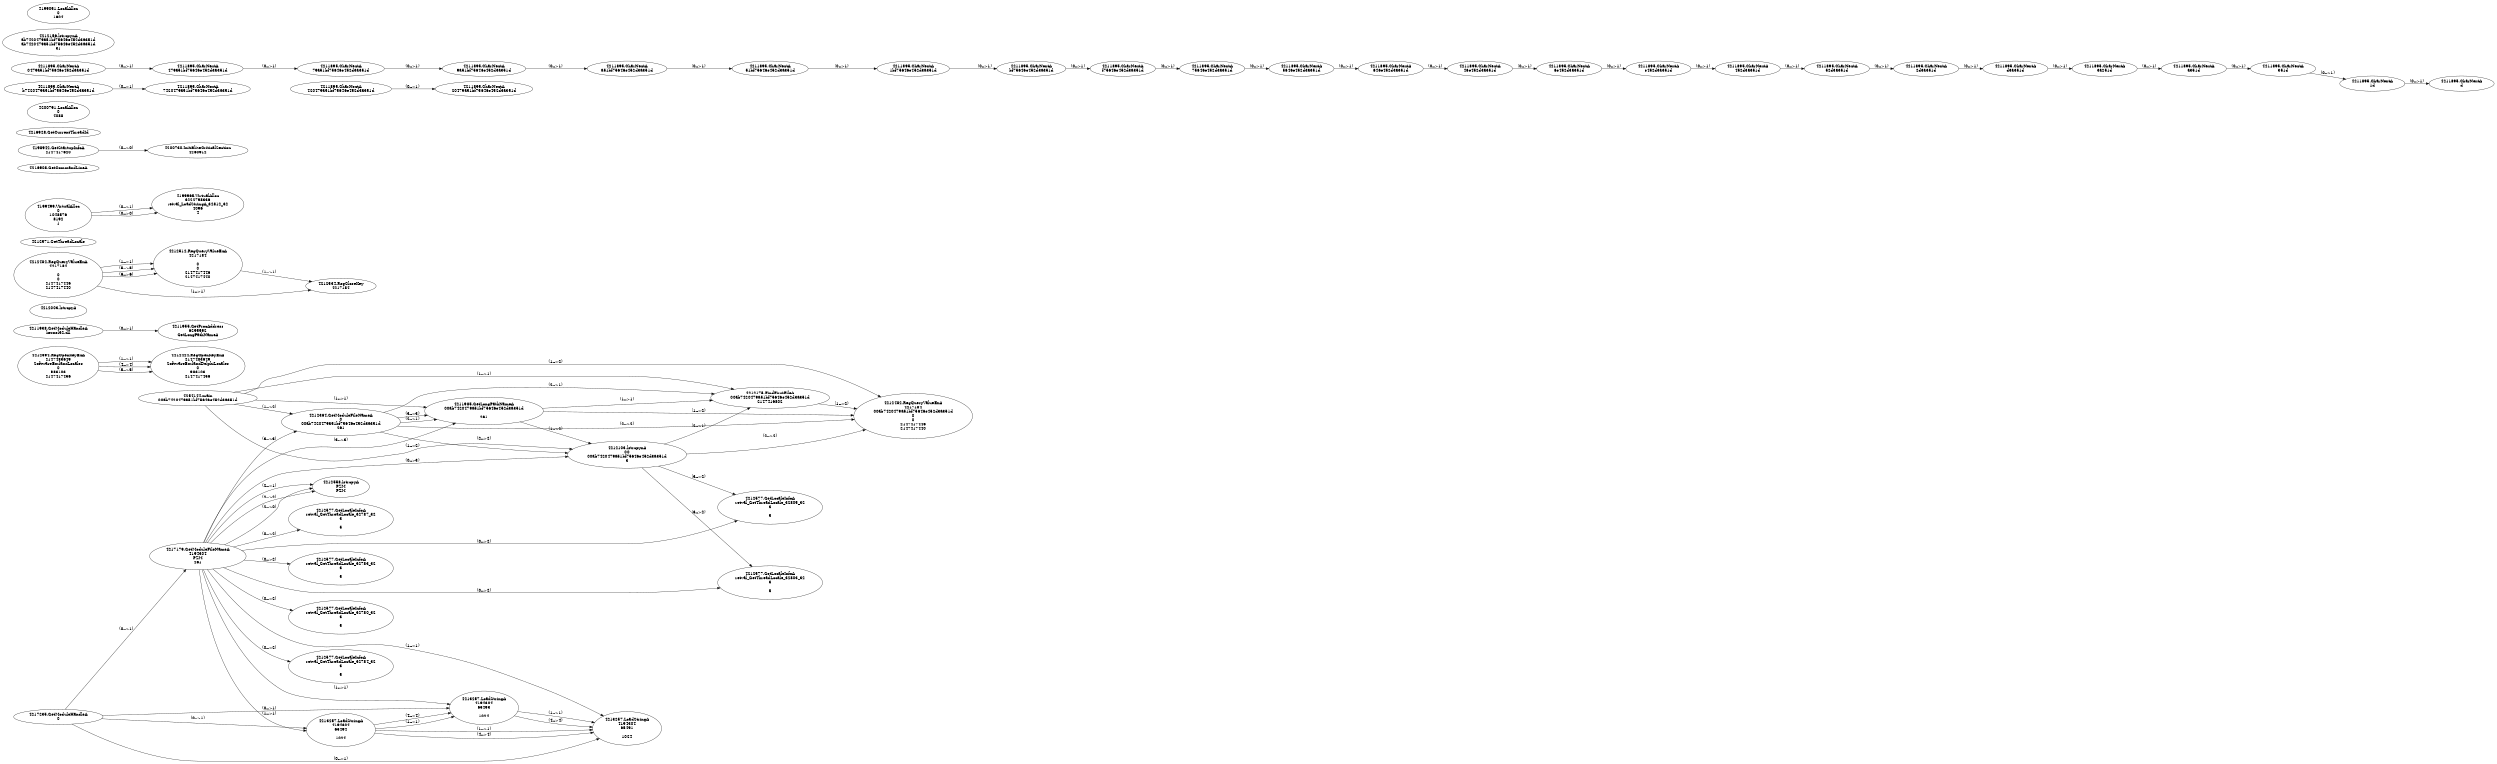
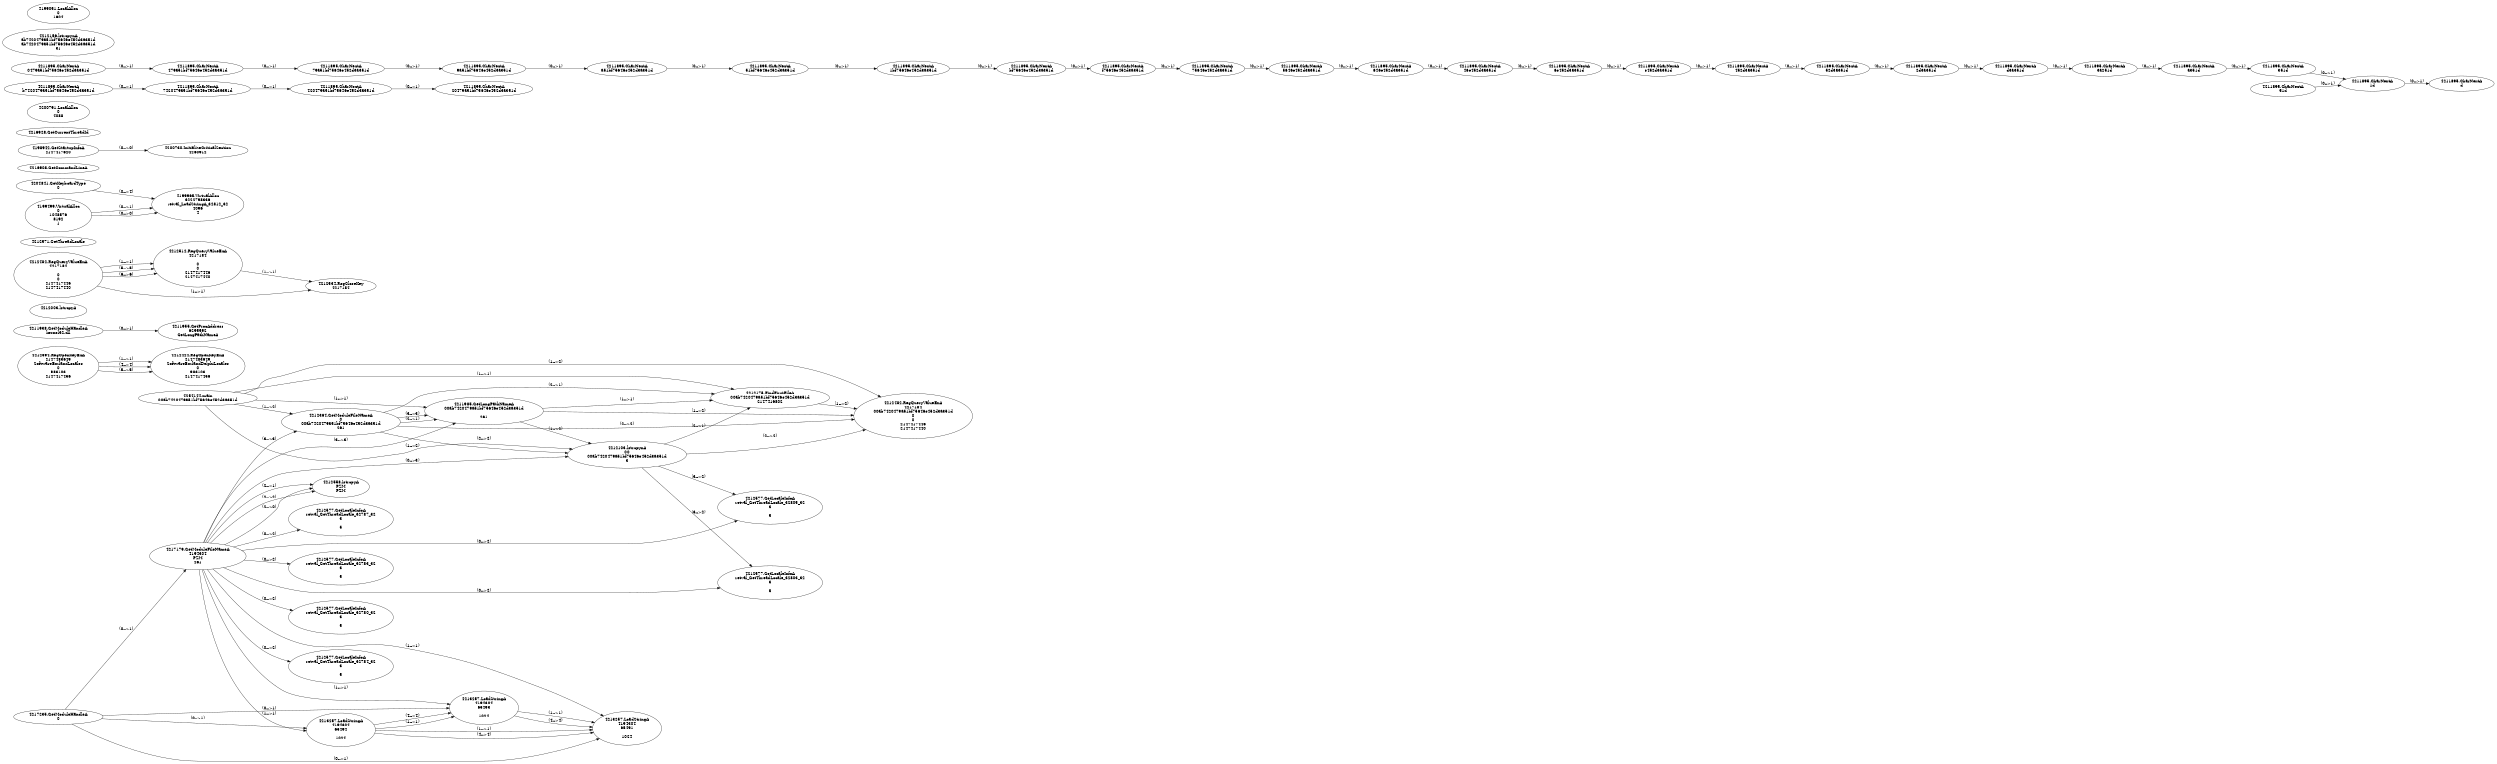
none -> (269, 89)
none -> (2283, 89)
none -> (58, 186)
